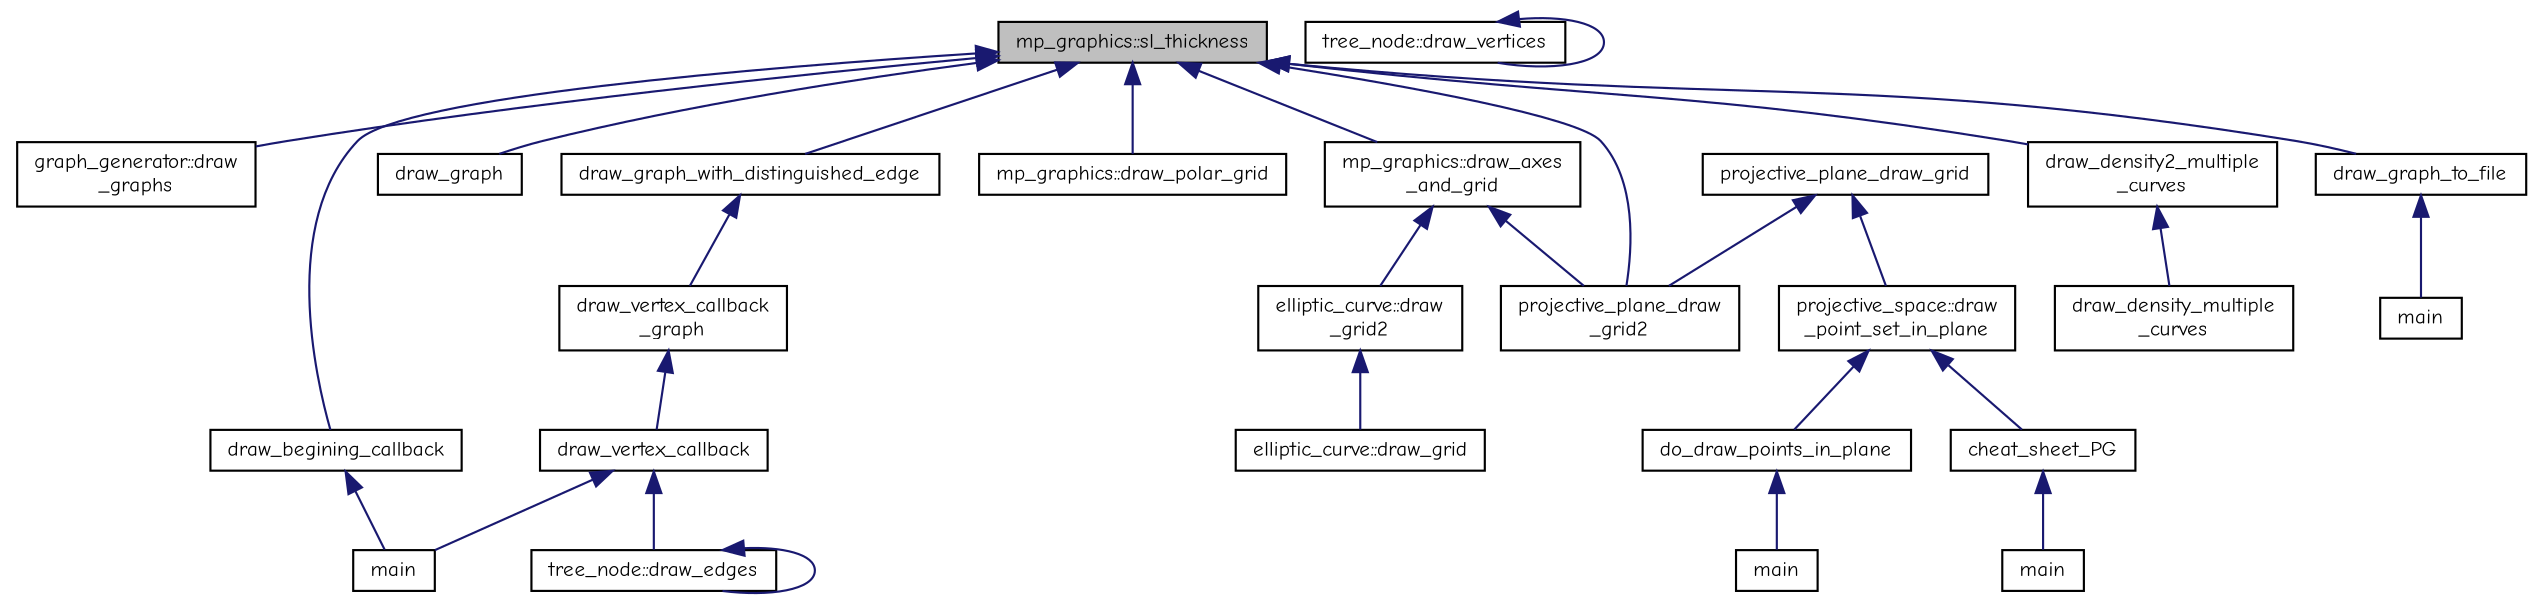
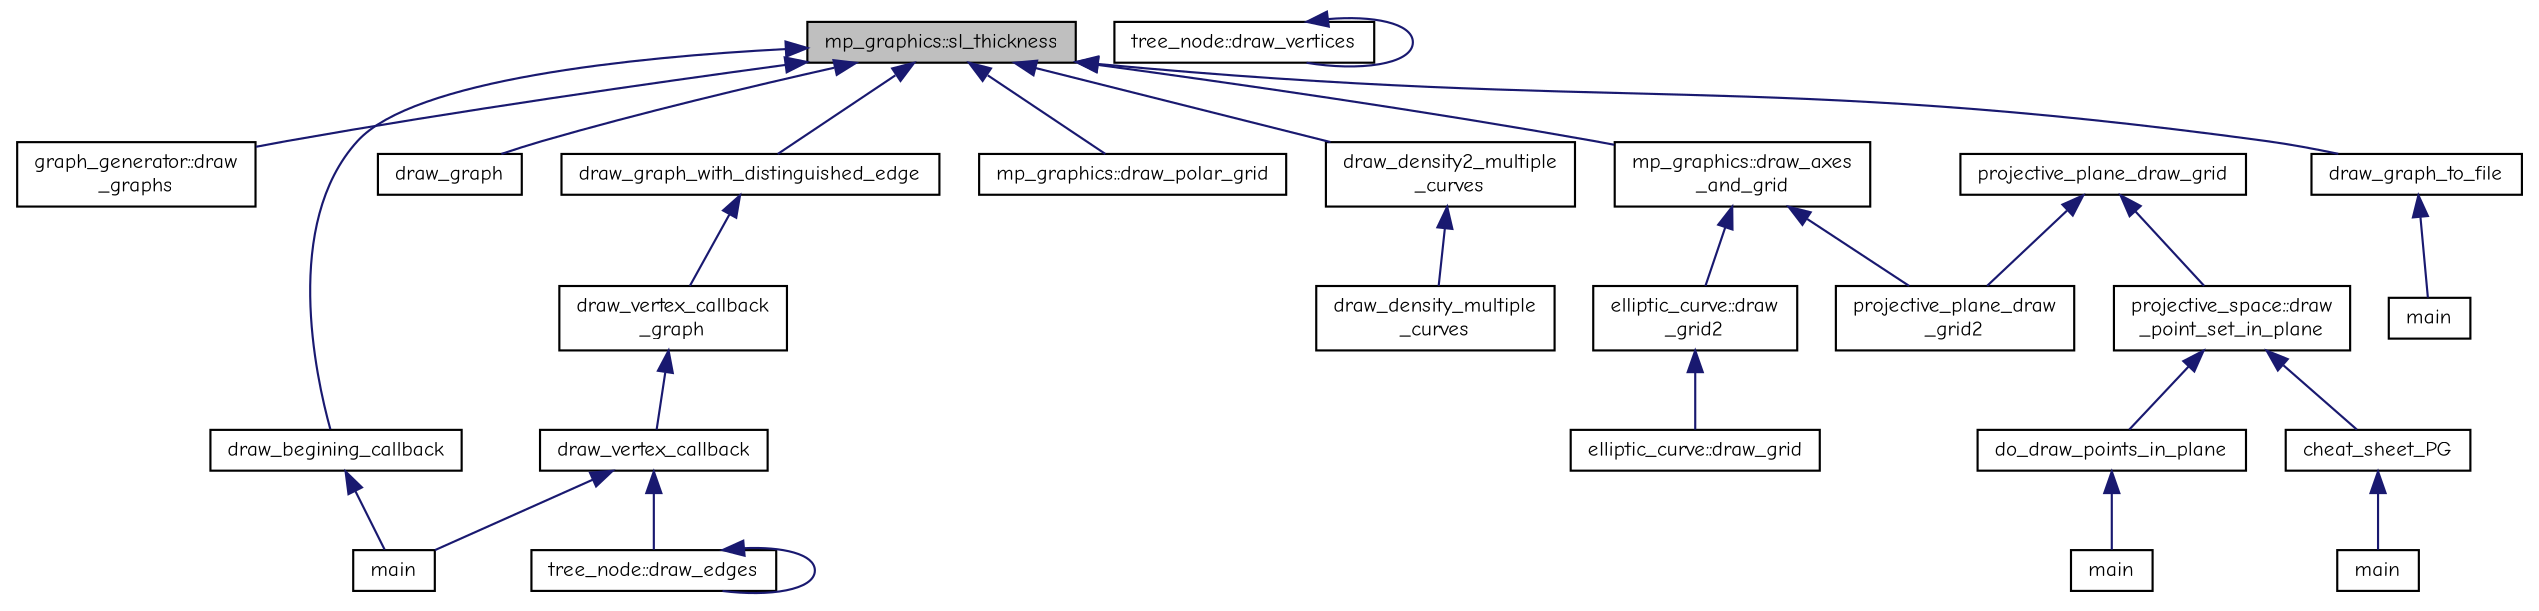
(1517, 111) -> none
